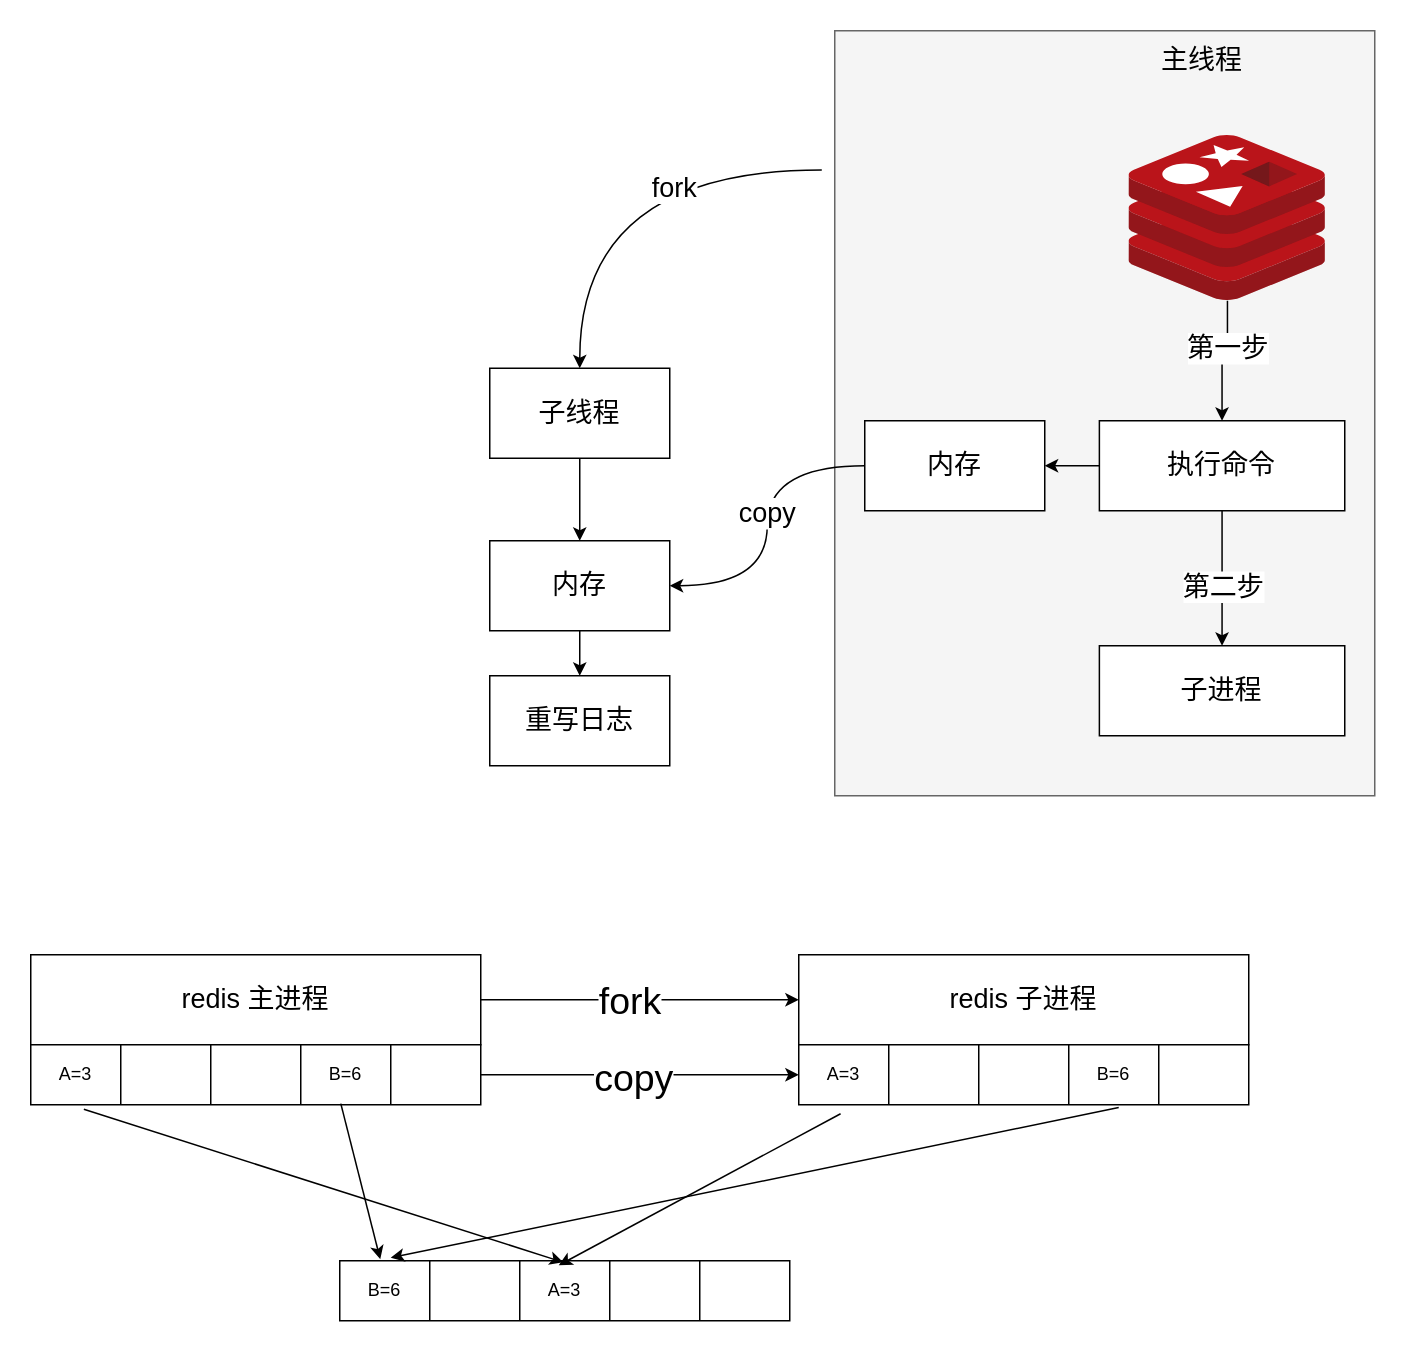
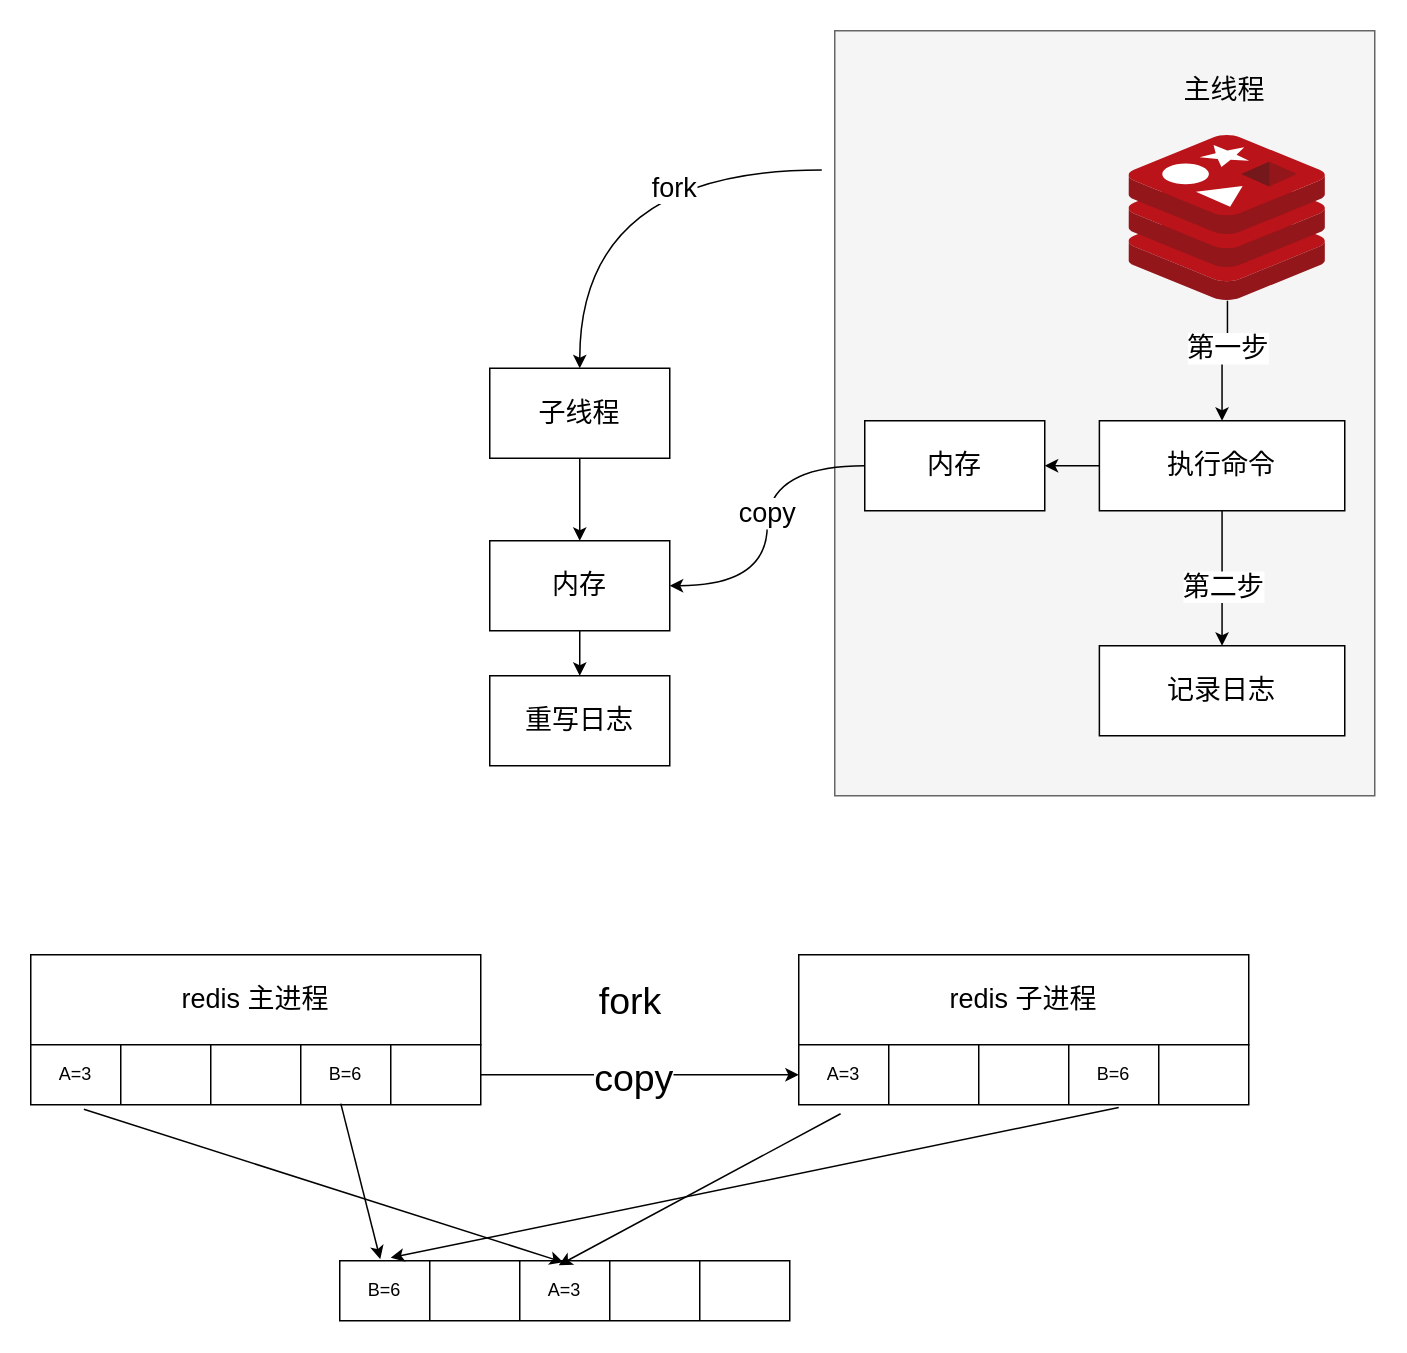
(1202, 61) -> (1225, 91)
(1222, 691) -> (1222, 691)
(725, 1000) -> none
